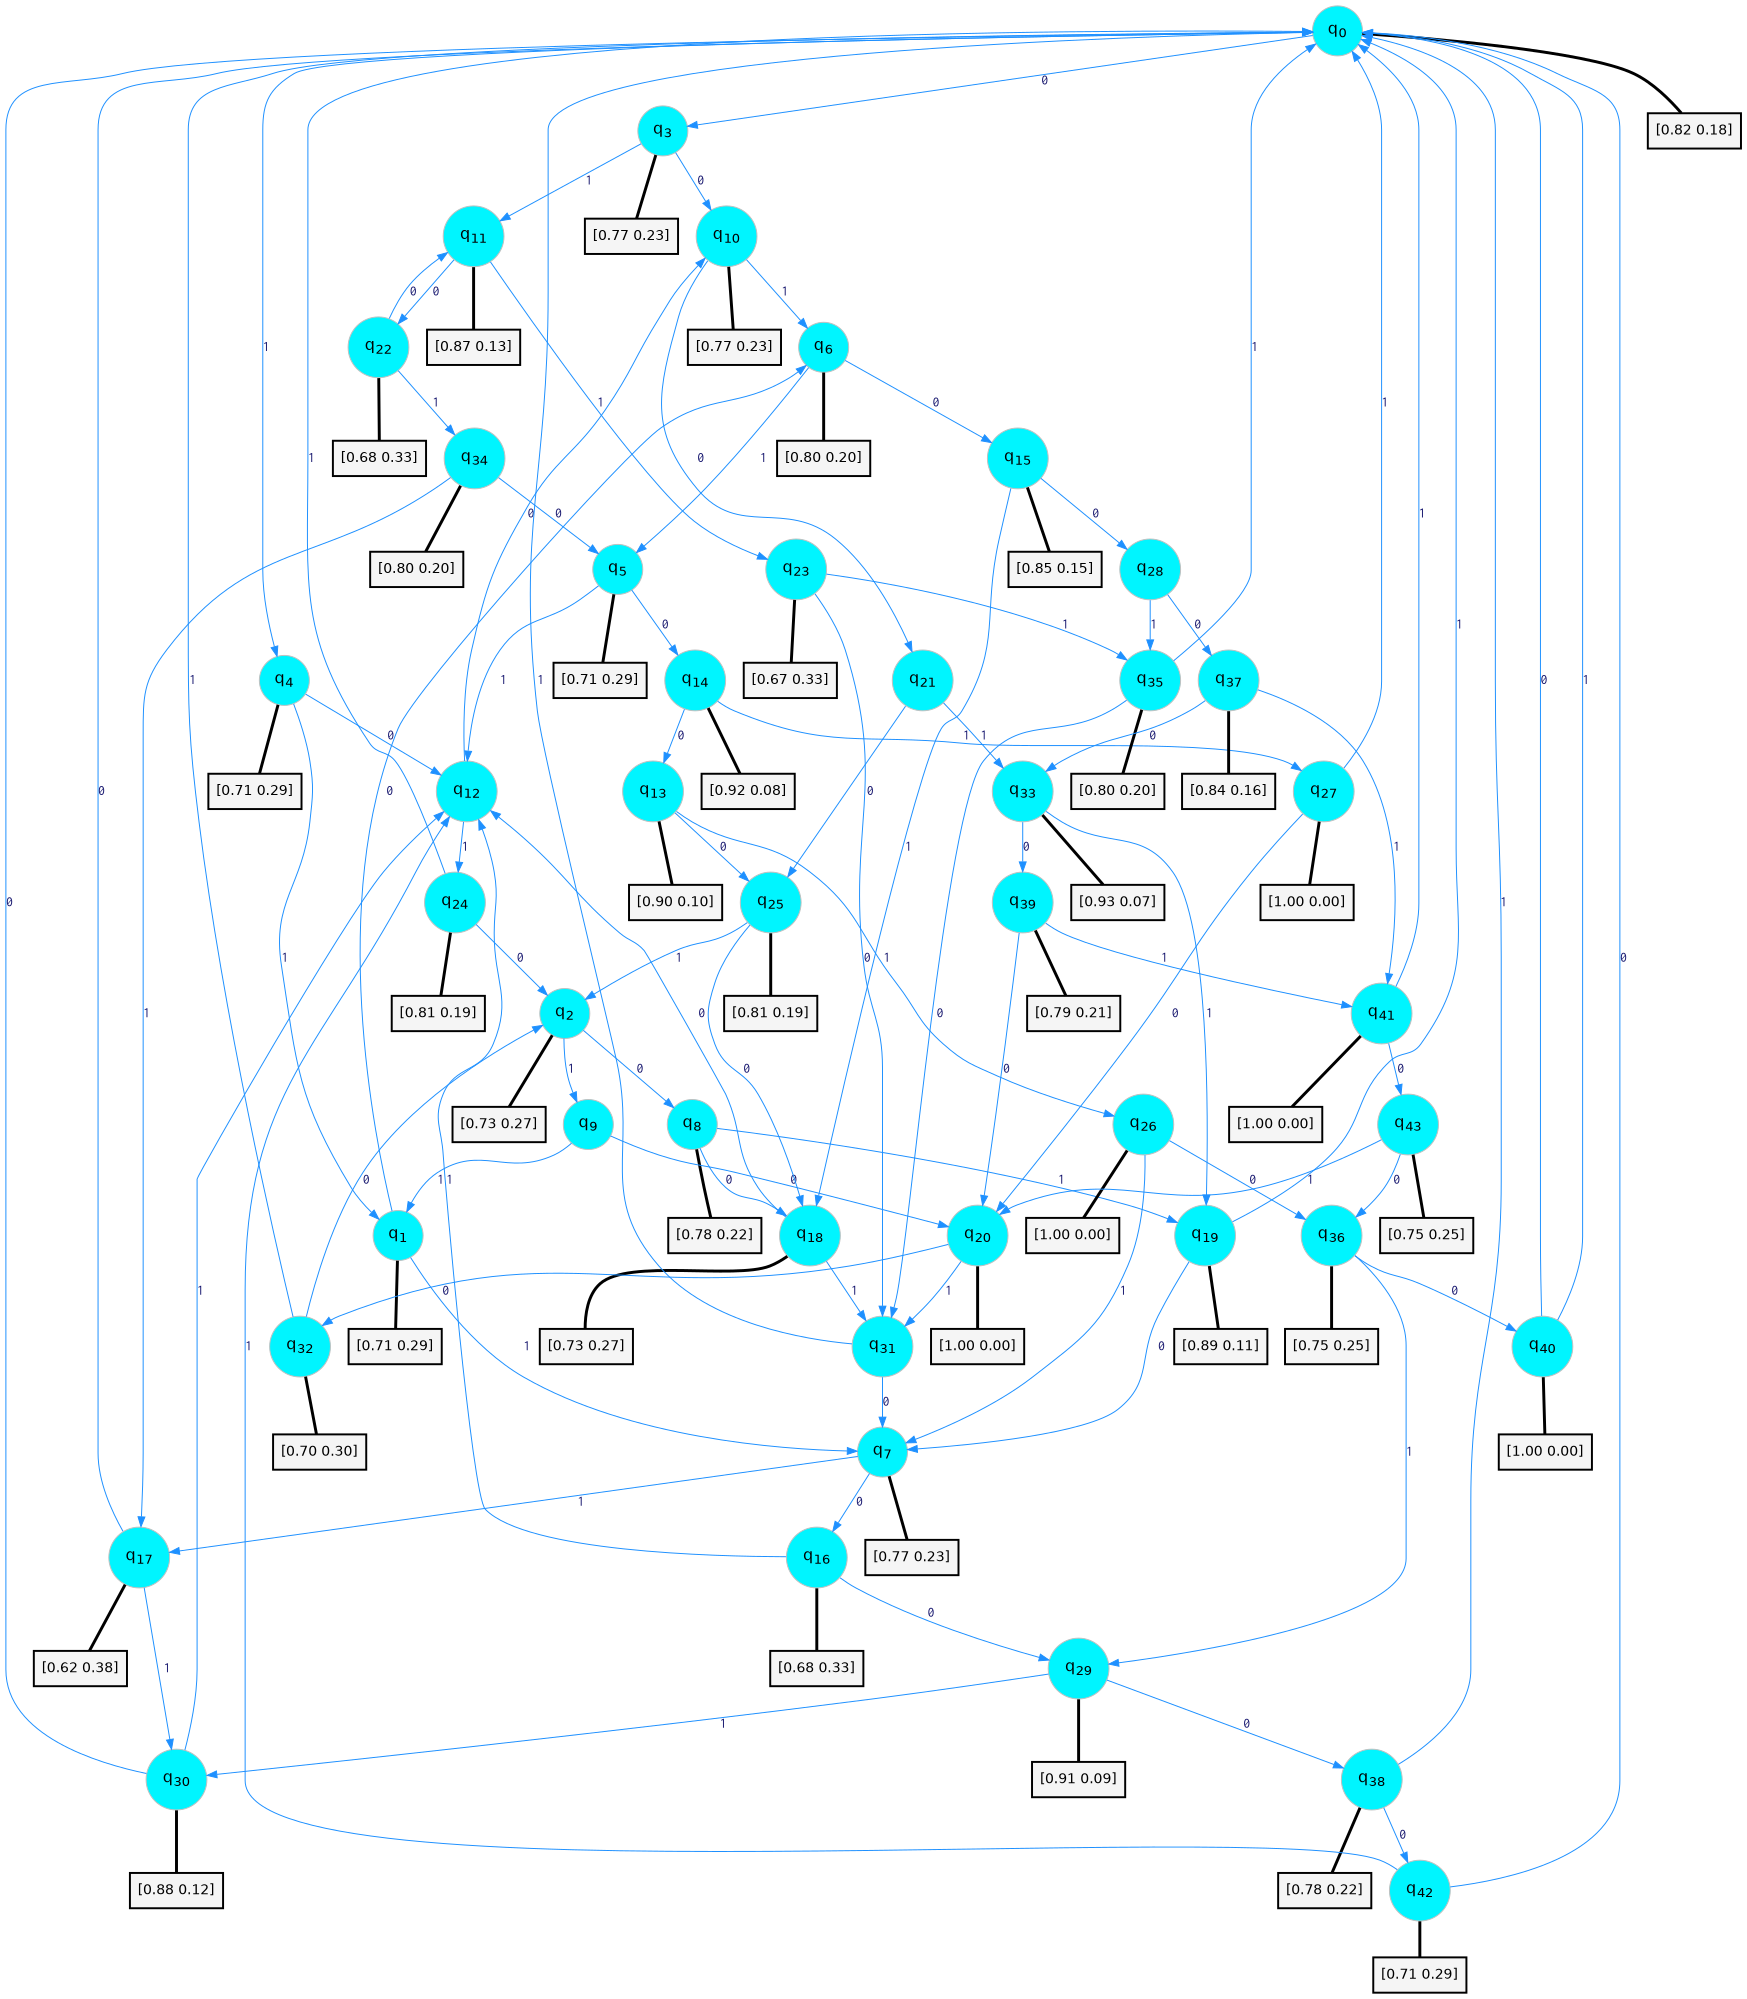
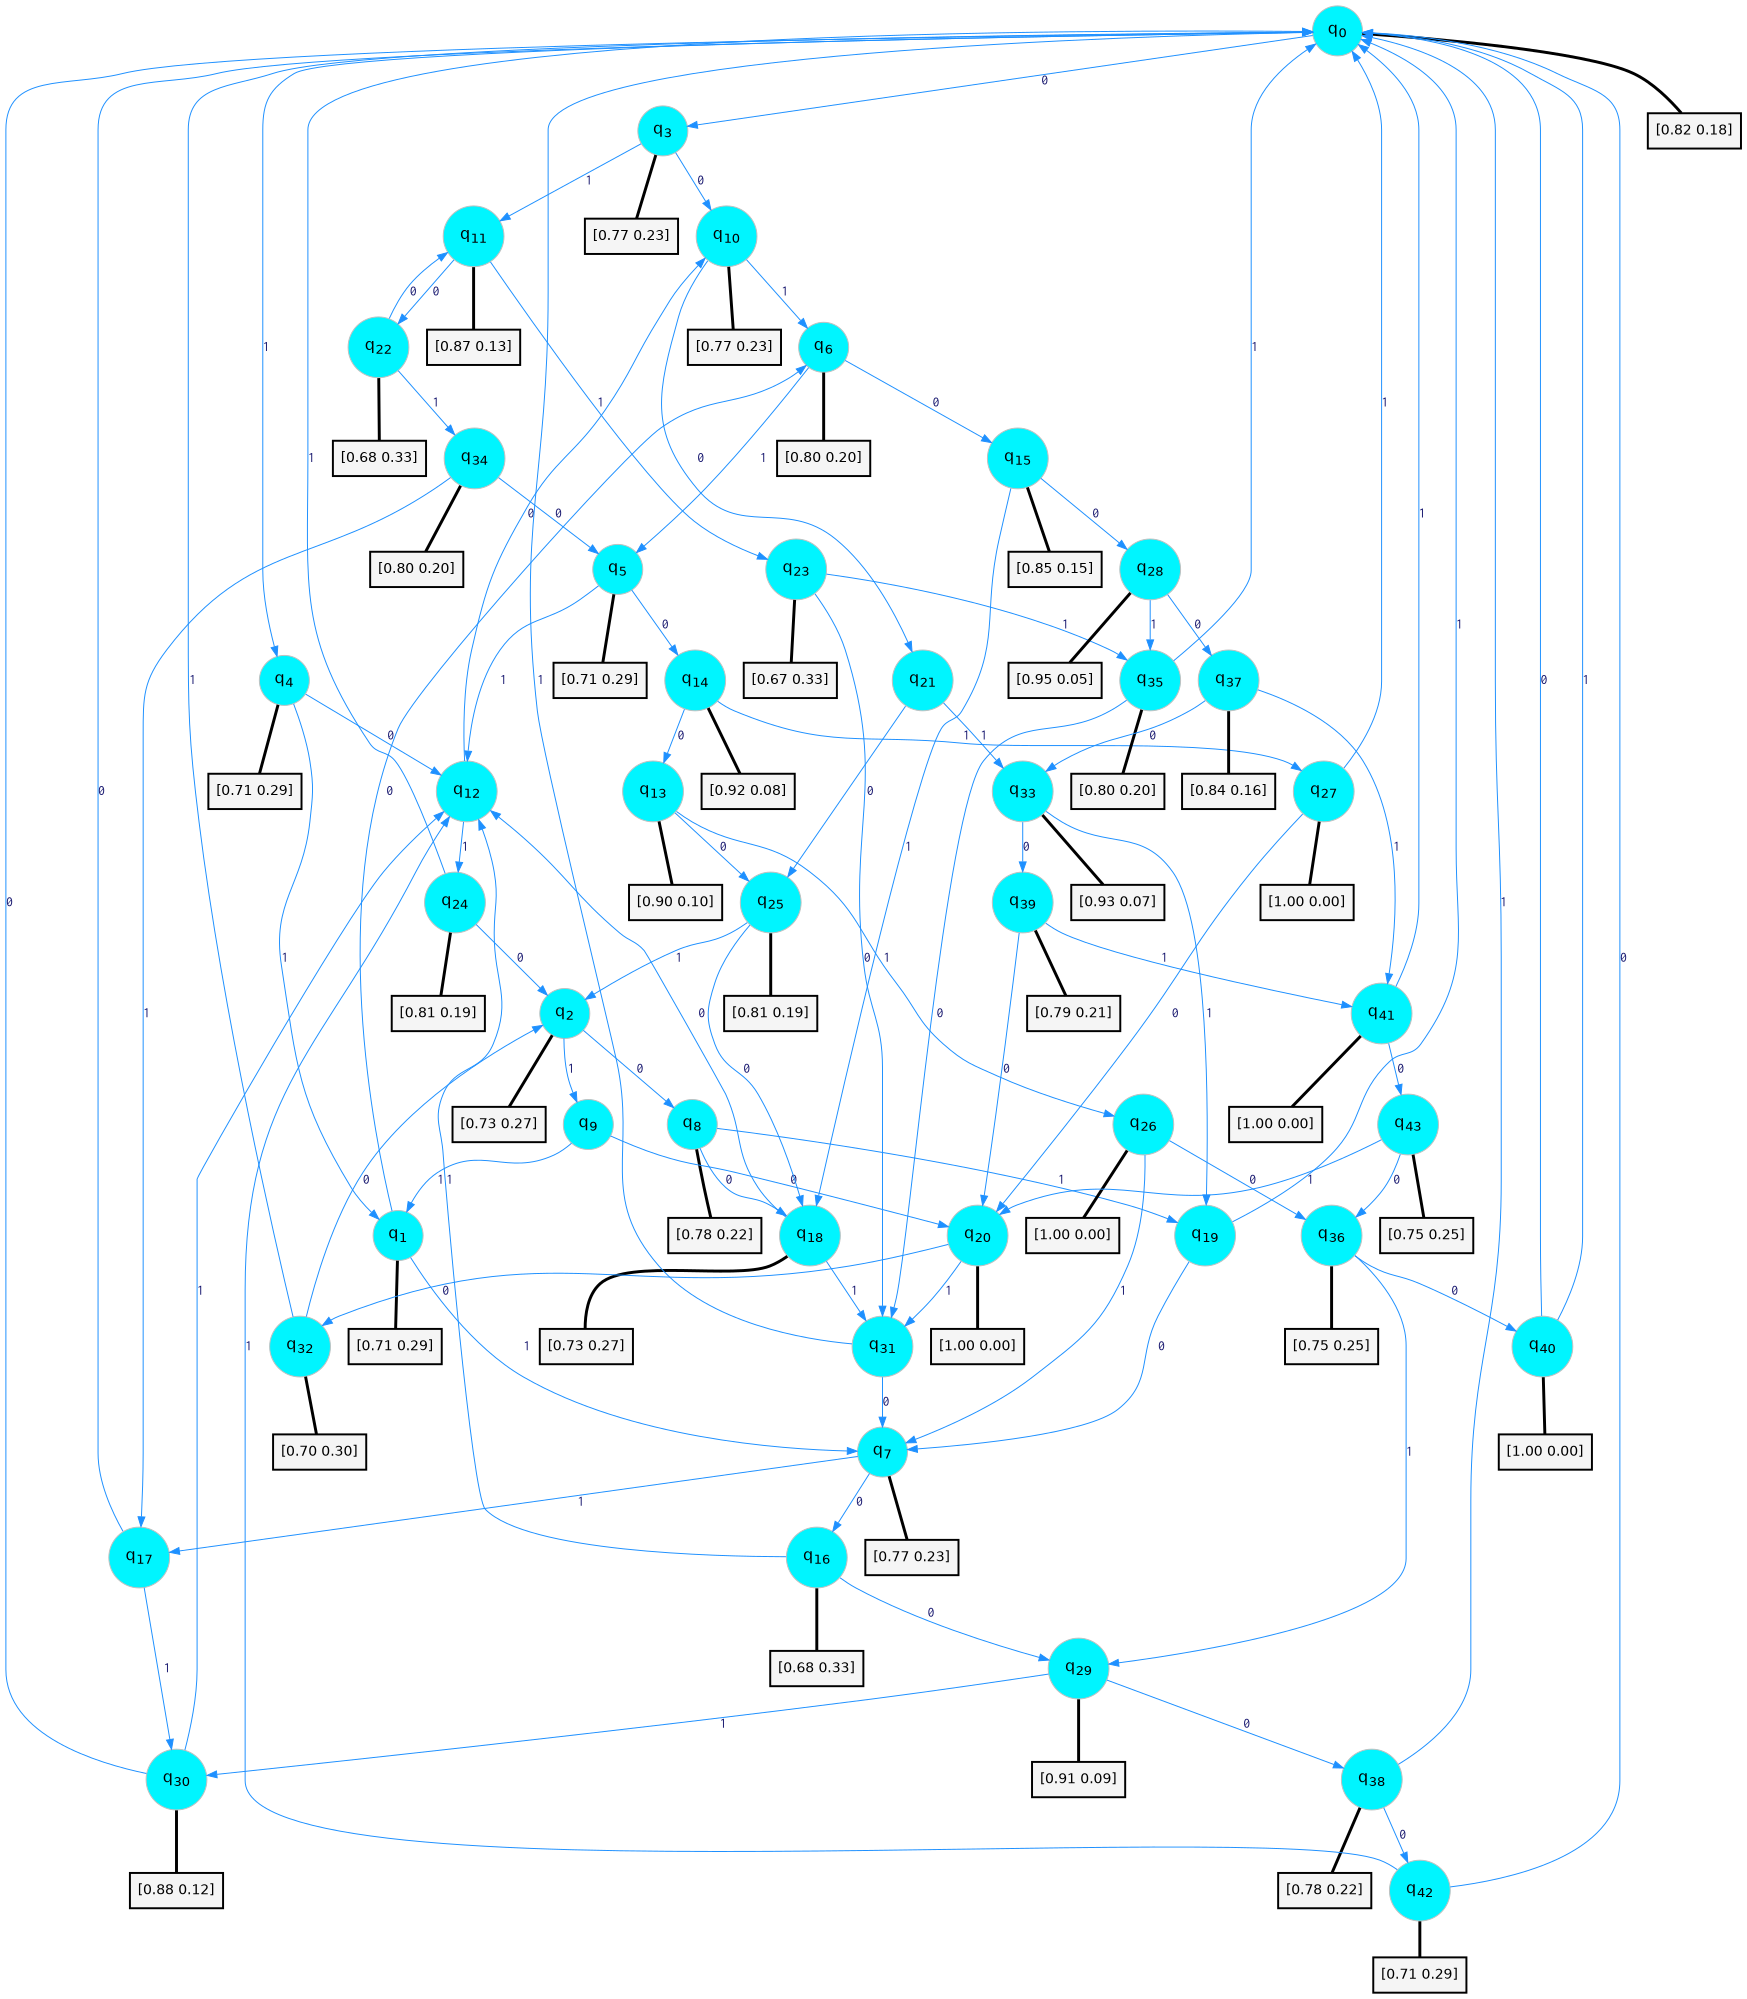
none -> (1055, 680)
(1221, 1347) -> none
(80, 1669) -> none
